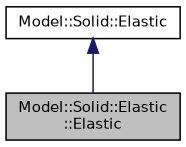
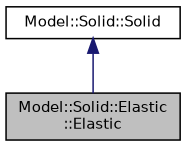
(93, 23) -> (93, 23)
